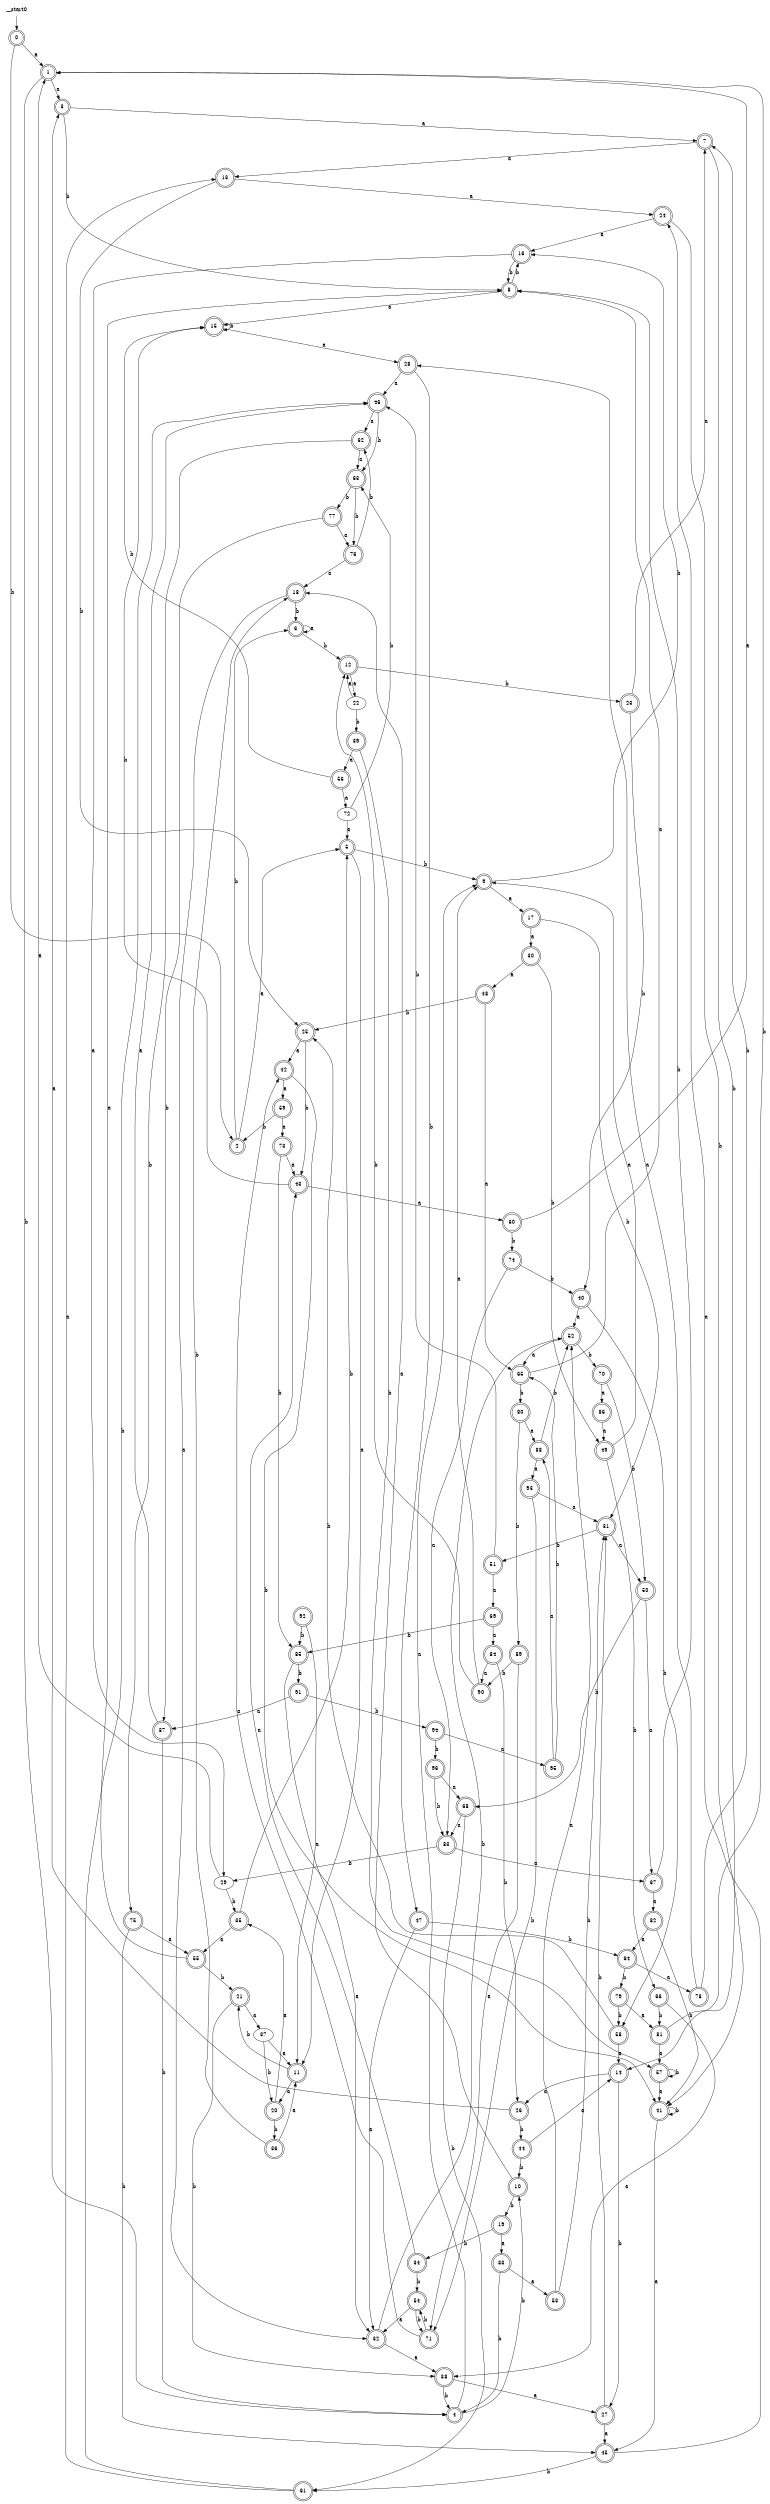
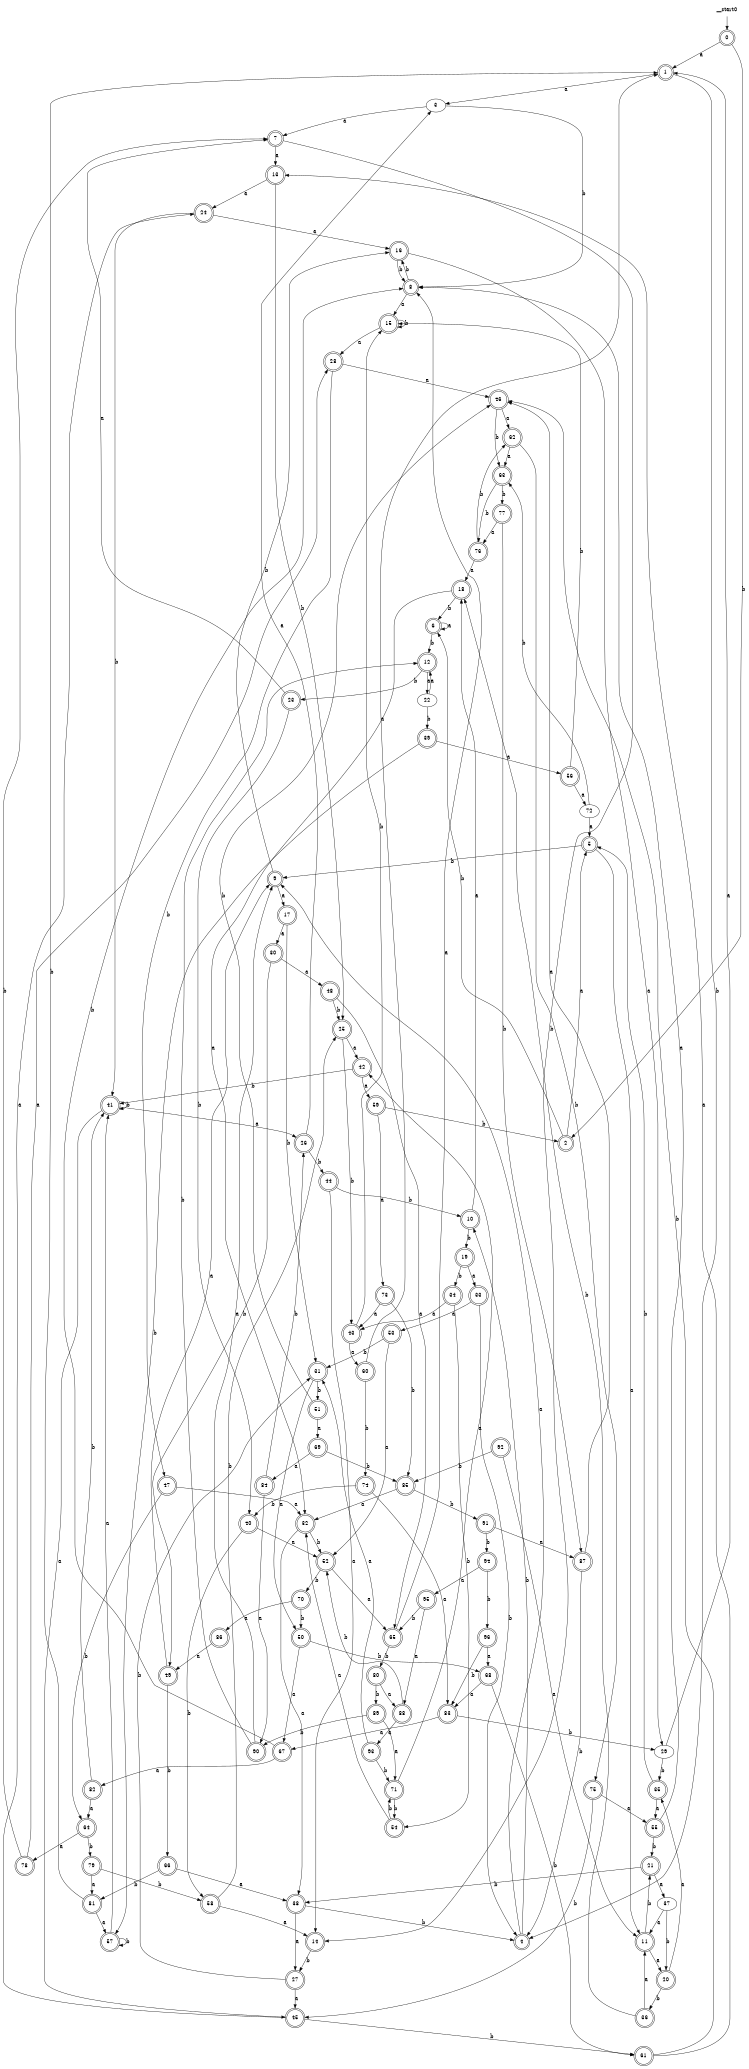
(62, 107) -> (436, 106)
(566, 2081) -> (207, 1119)
